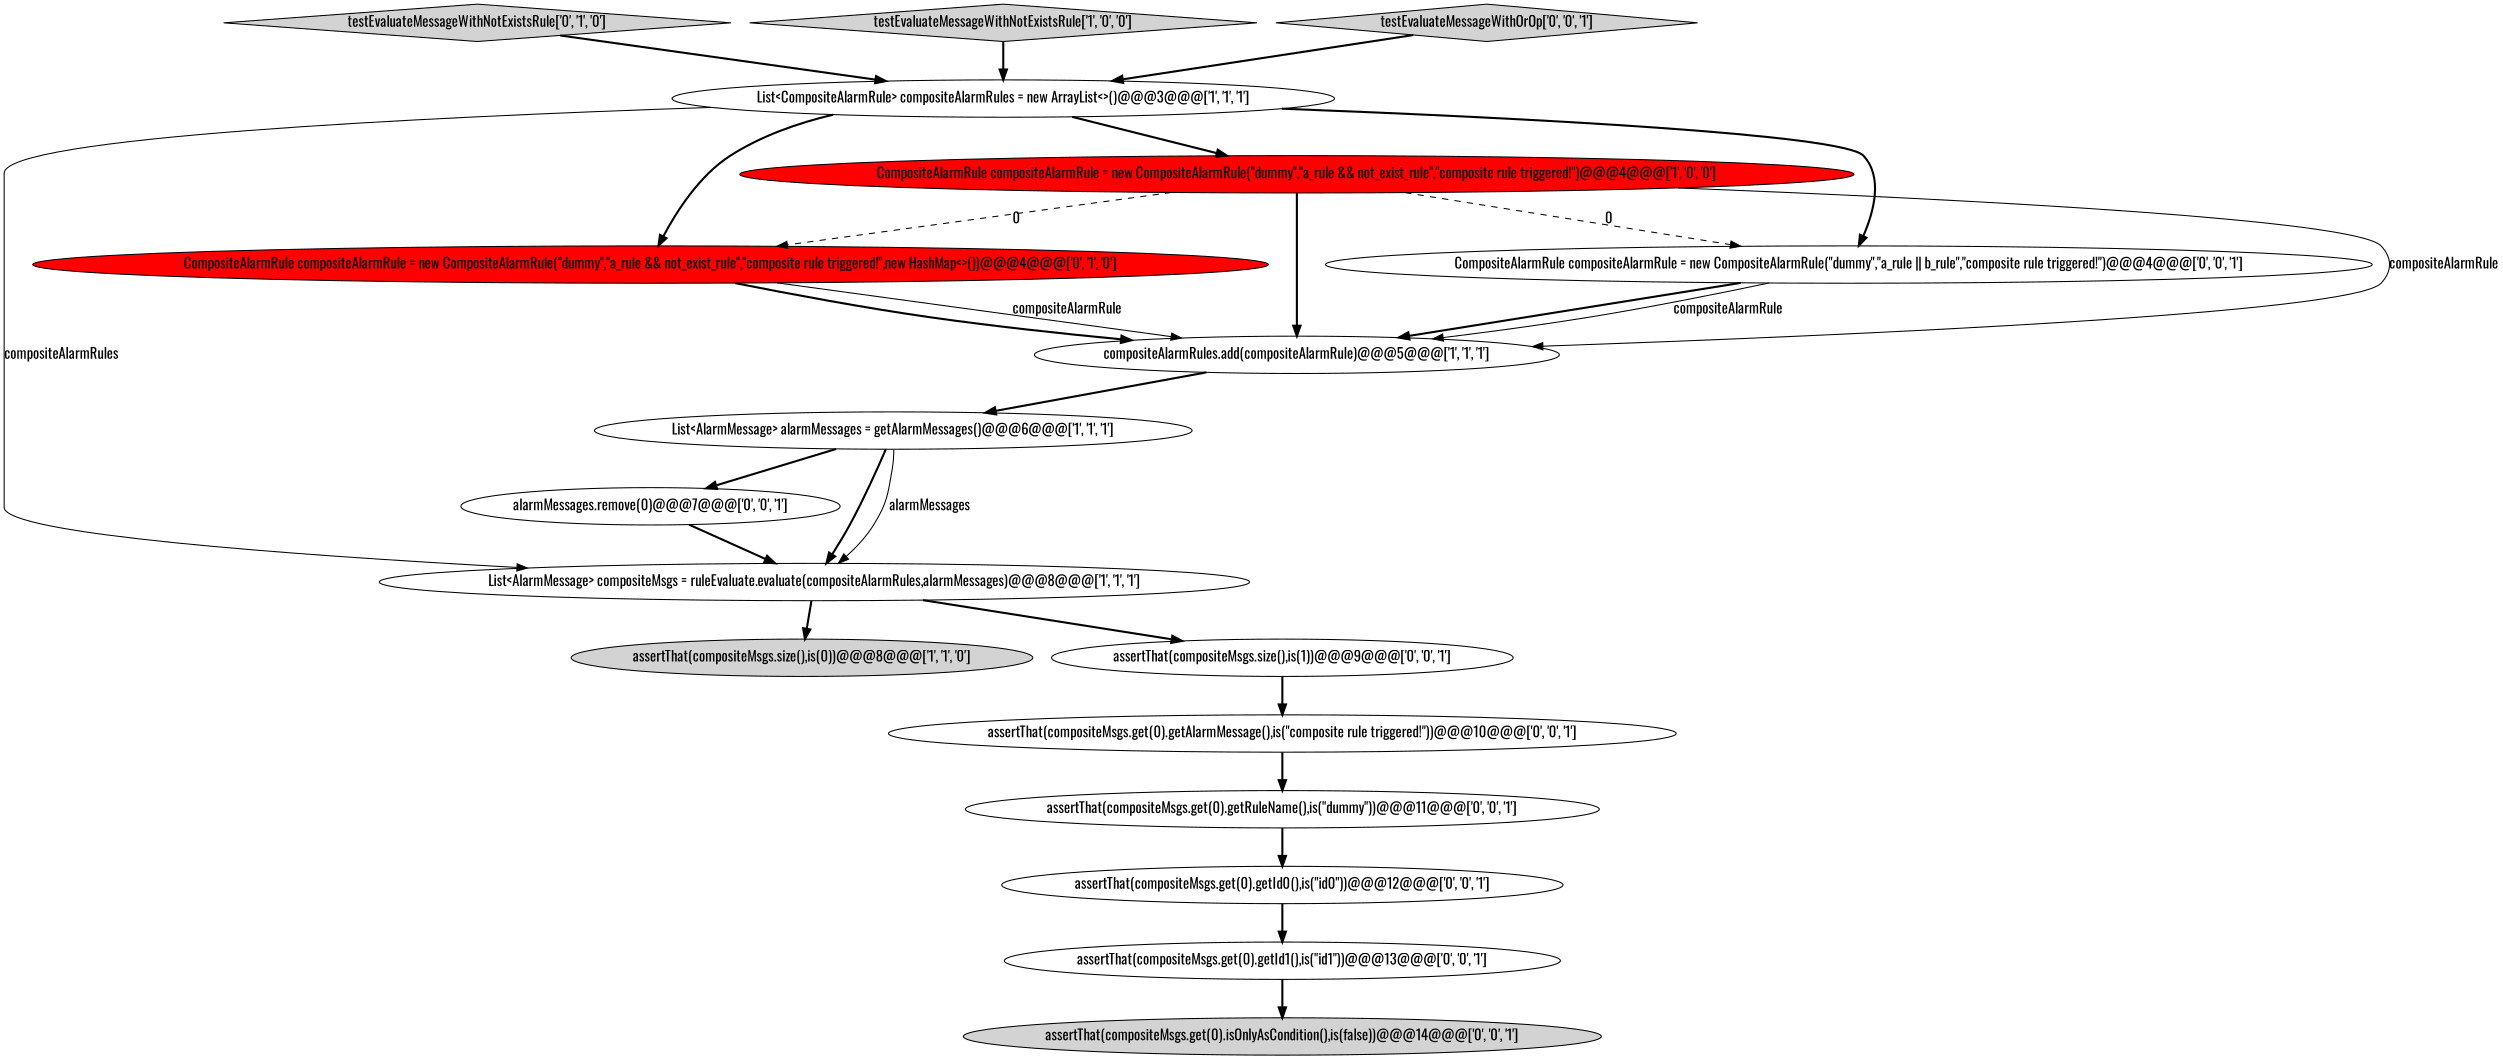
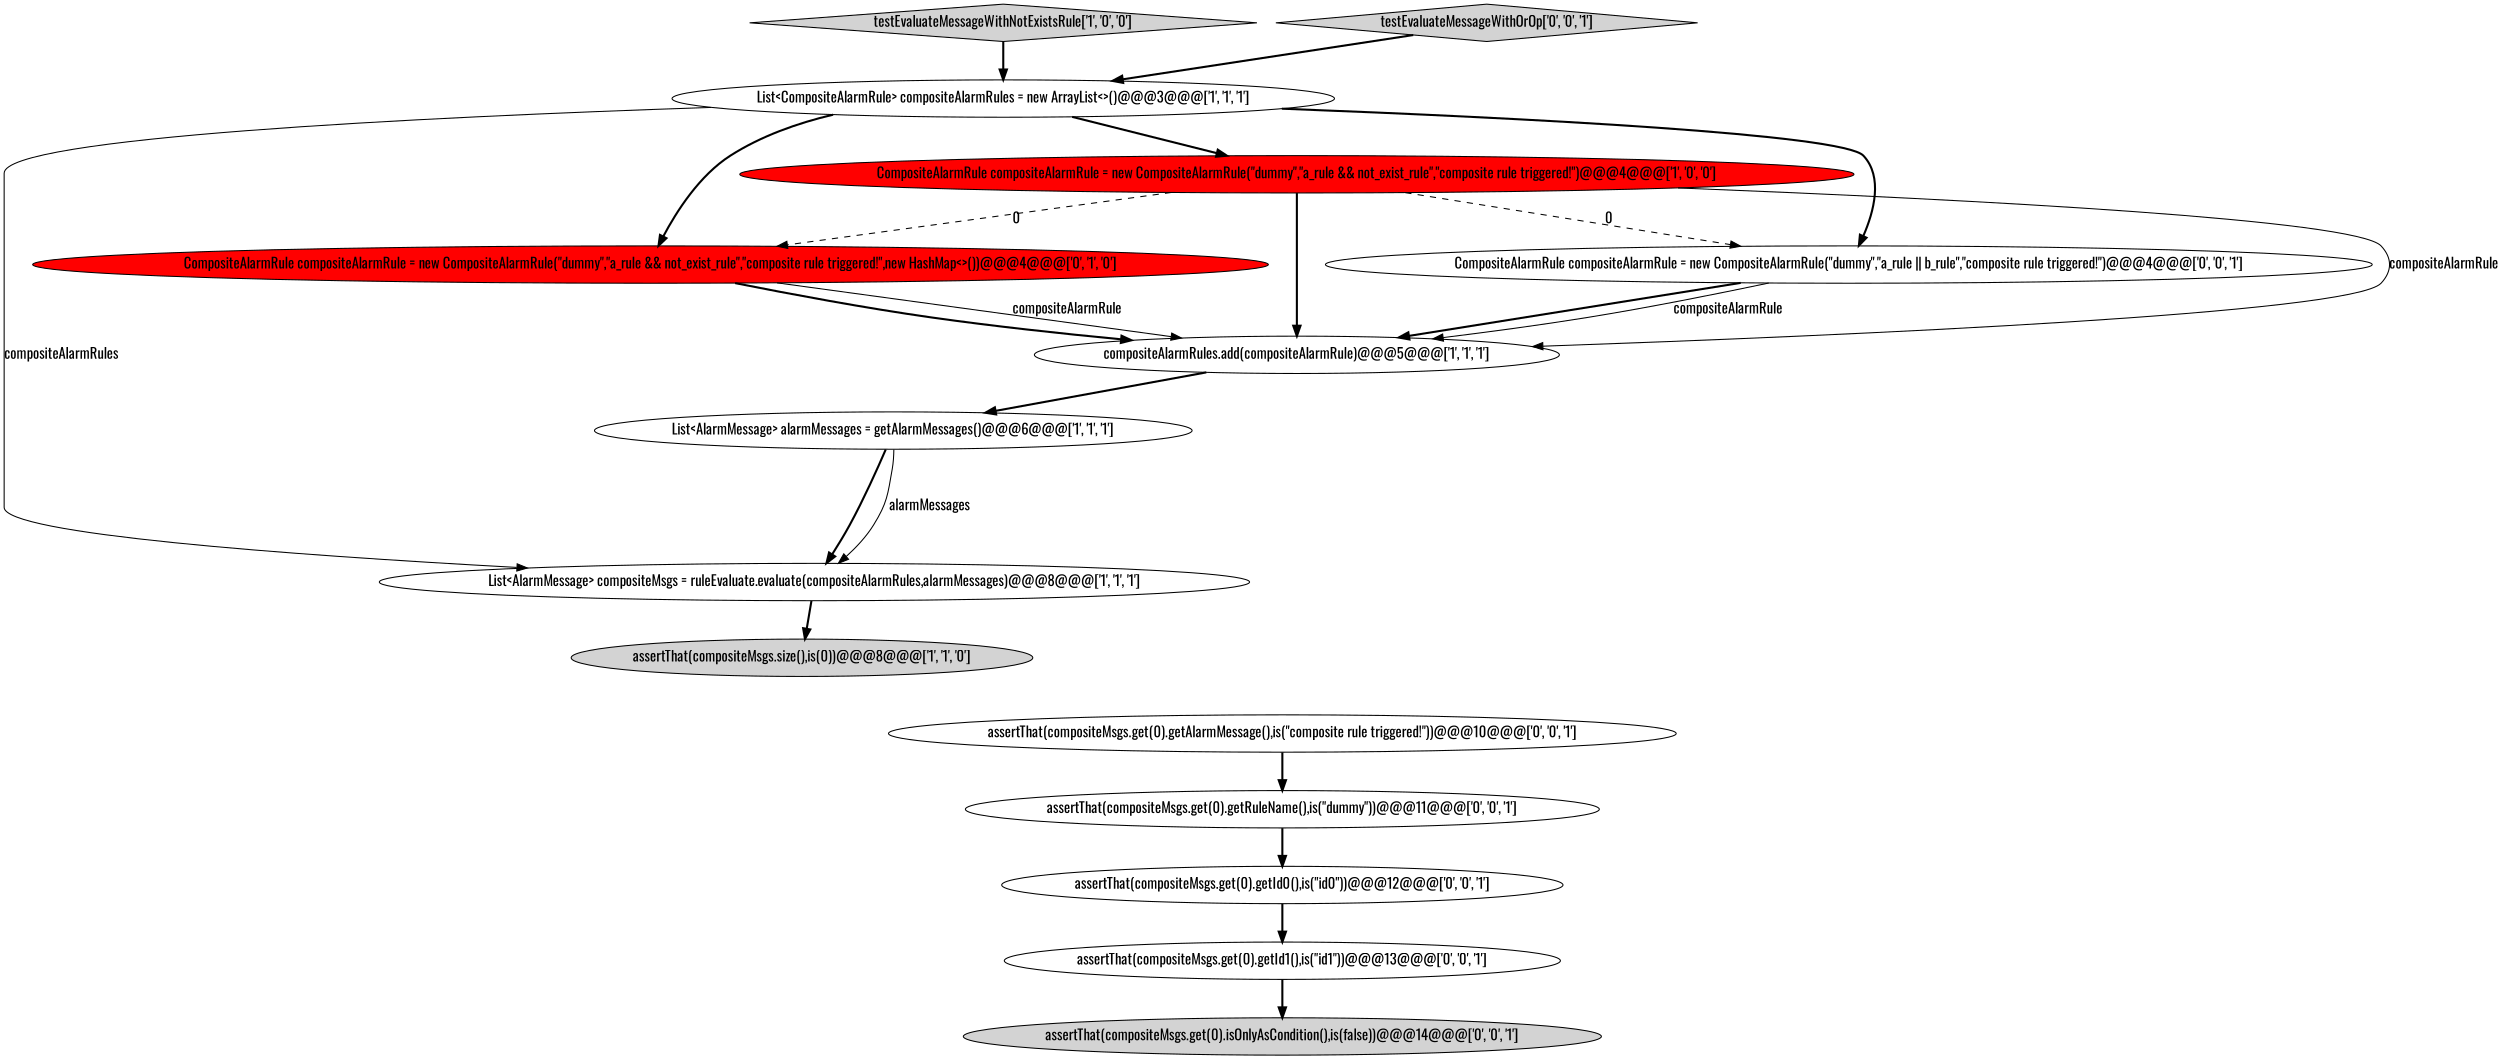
(477, 23) -> none
(651, 506) -> none
(1282, 658) -> none
